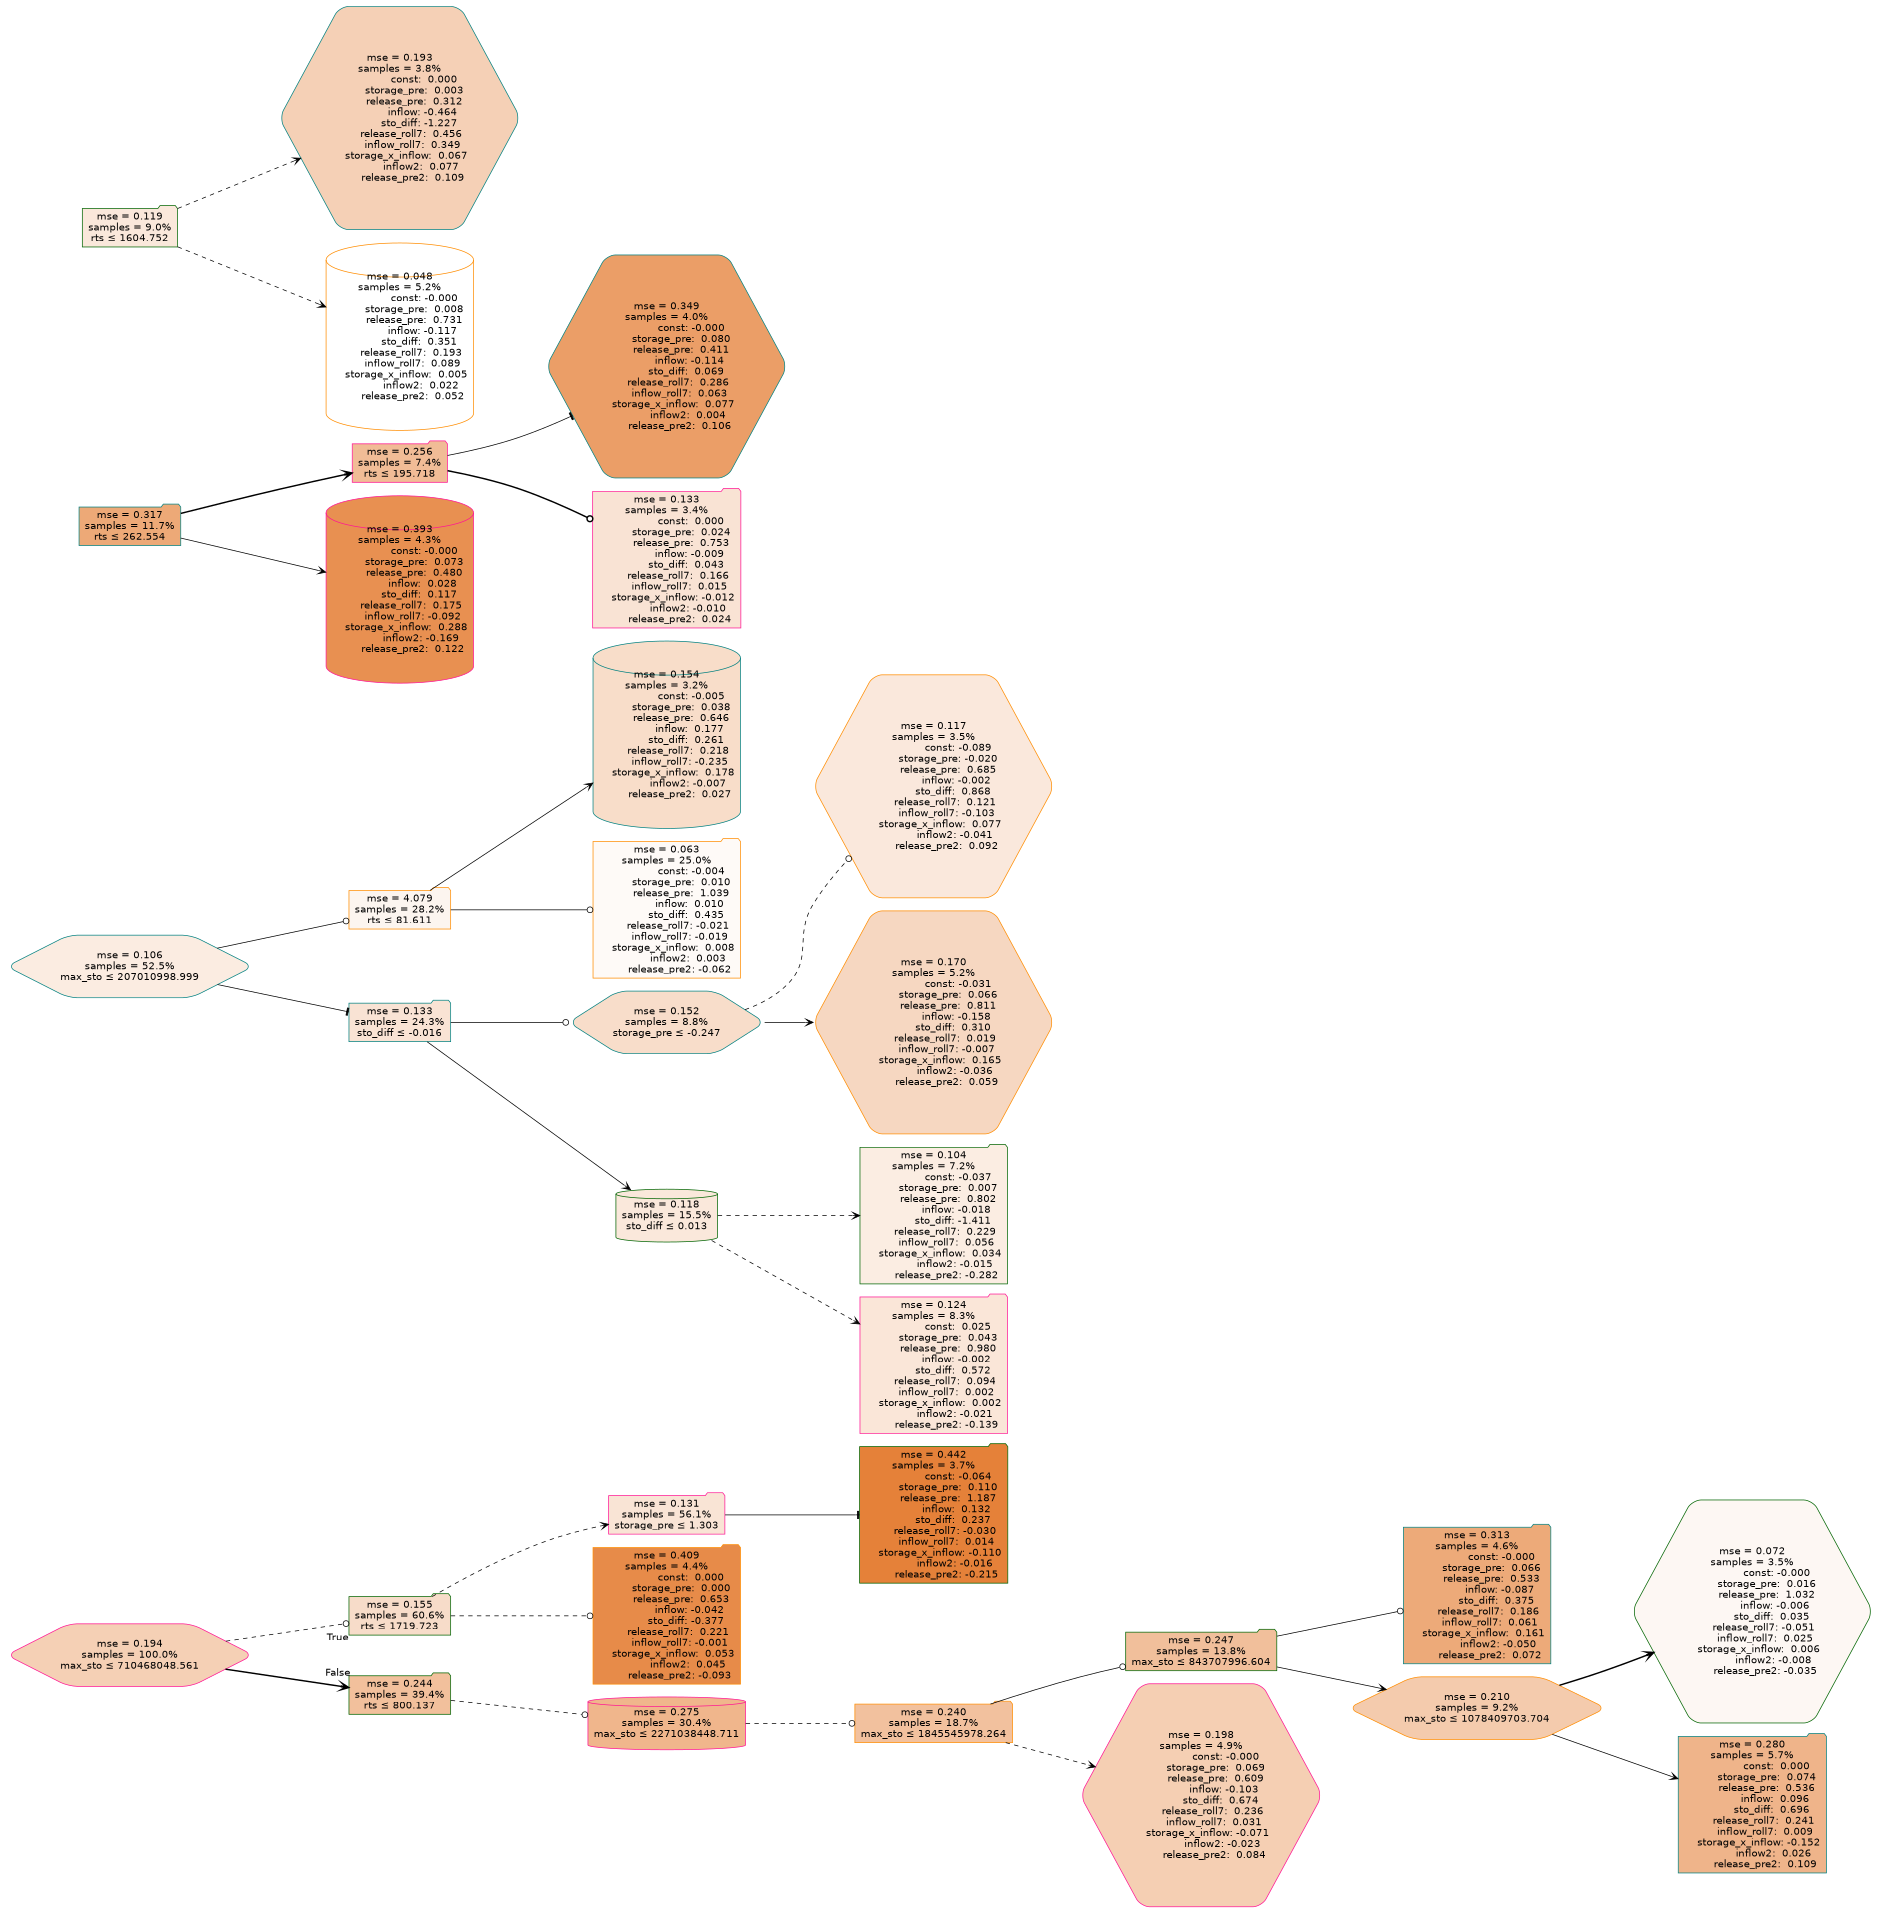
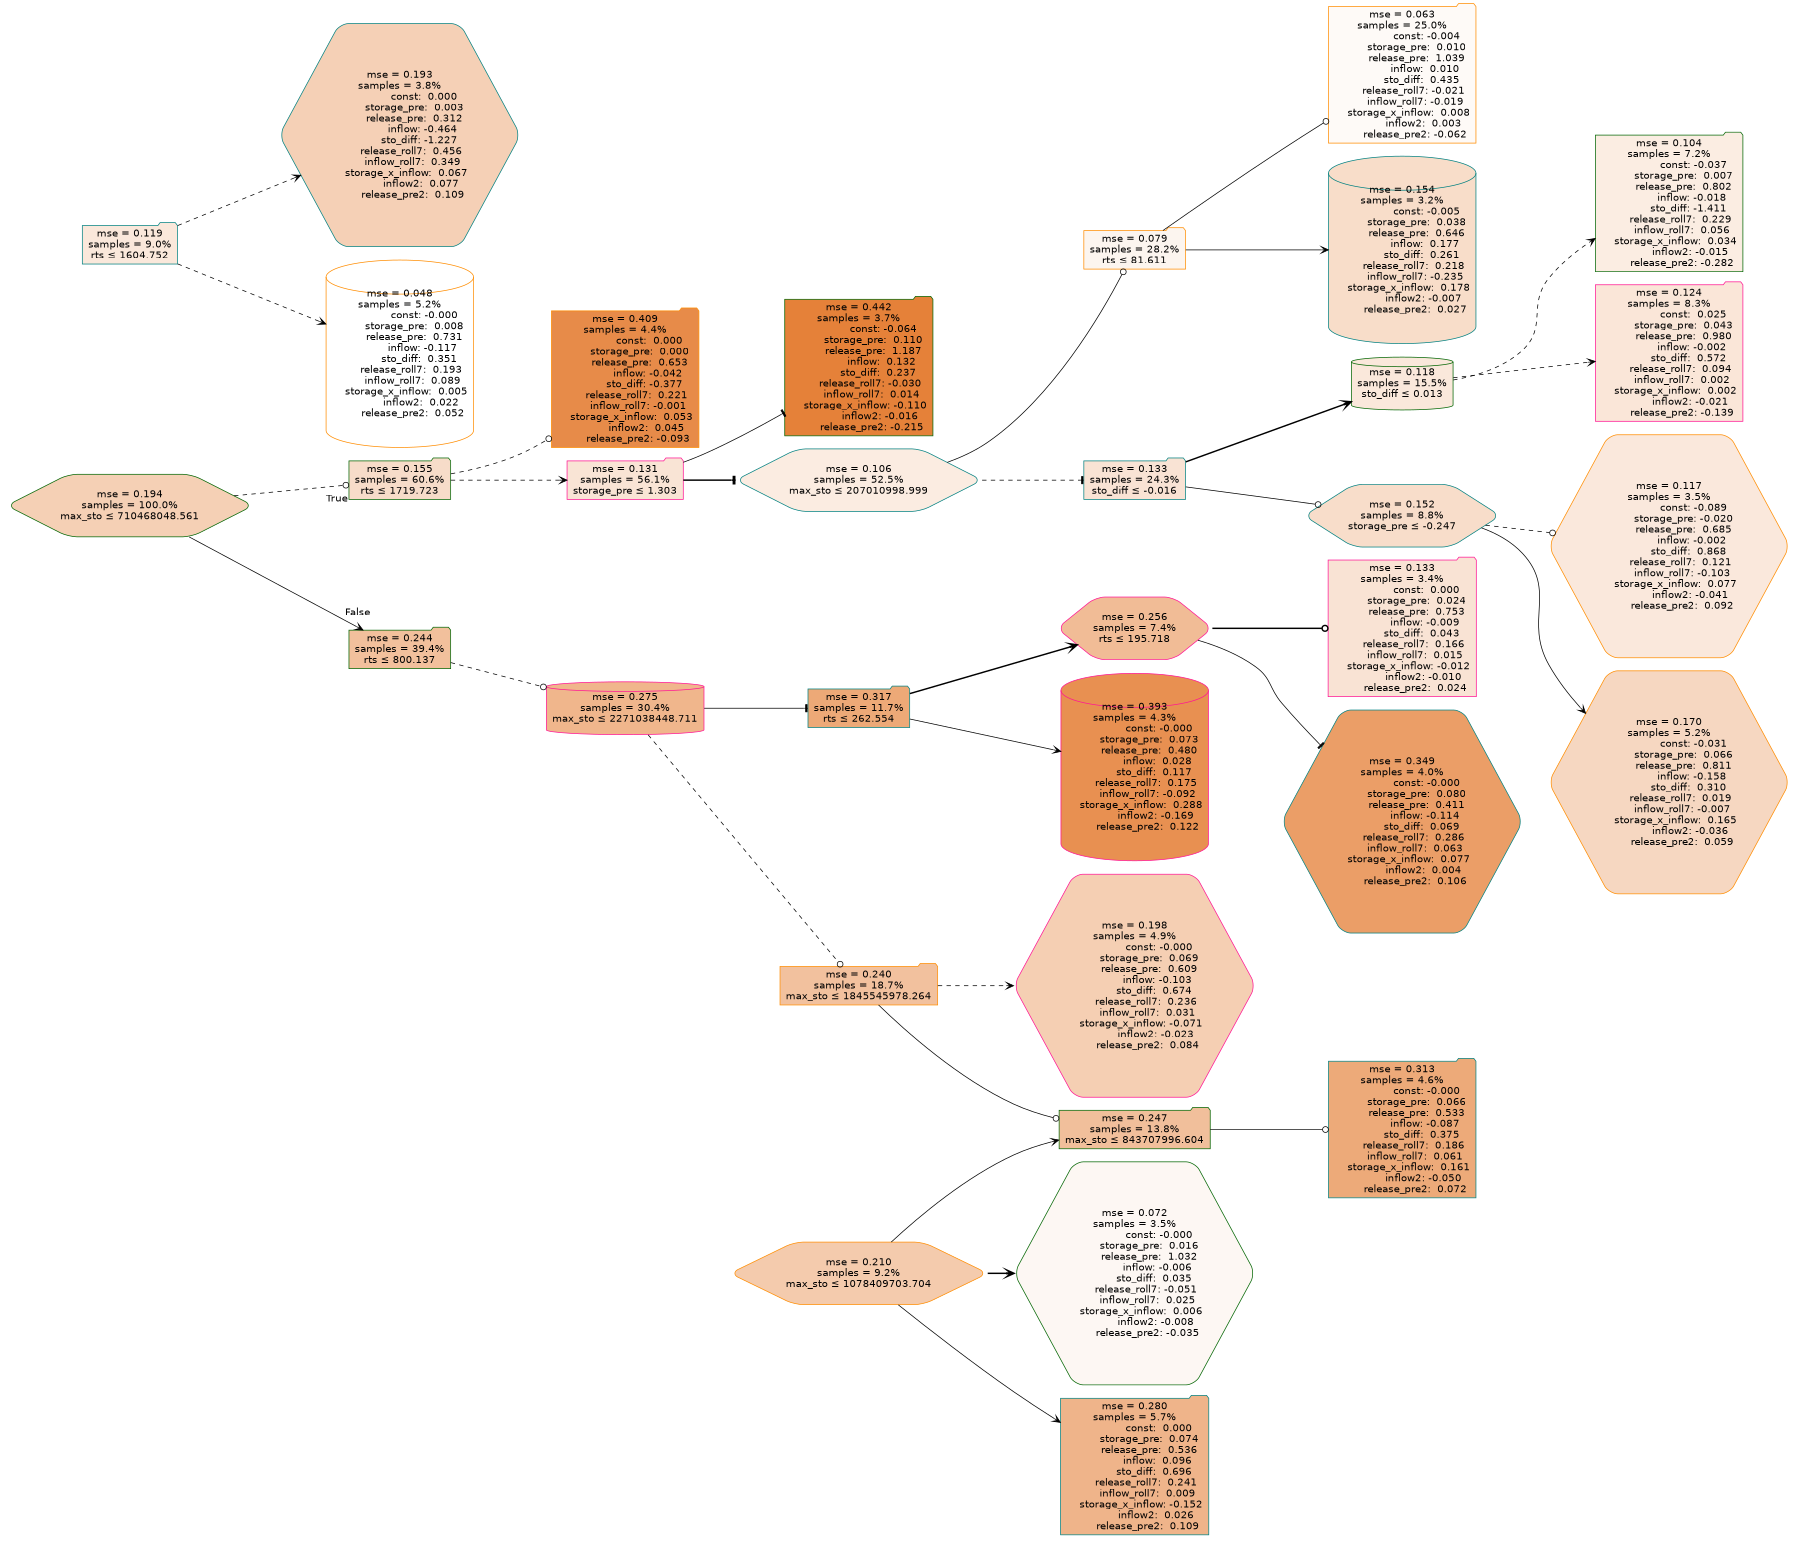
(130, 228) -> (130, 245)
(400, 463) -> (1135, 628)
none -> (707, 480)
none -> (754, 708)
(400, 910) -> (1135, 250)
(281, 998) -> (1031, 480)
(526, 1114) -> (1265, 433)
(130, 1655) -> (130, 506)
(1328, 1677) -> (966, 1182)
(283, 1678) -> (273, 582)
